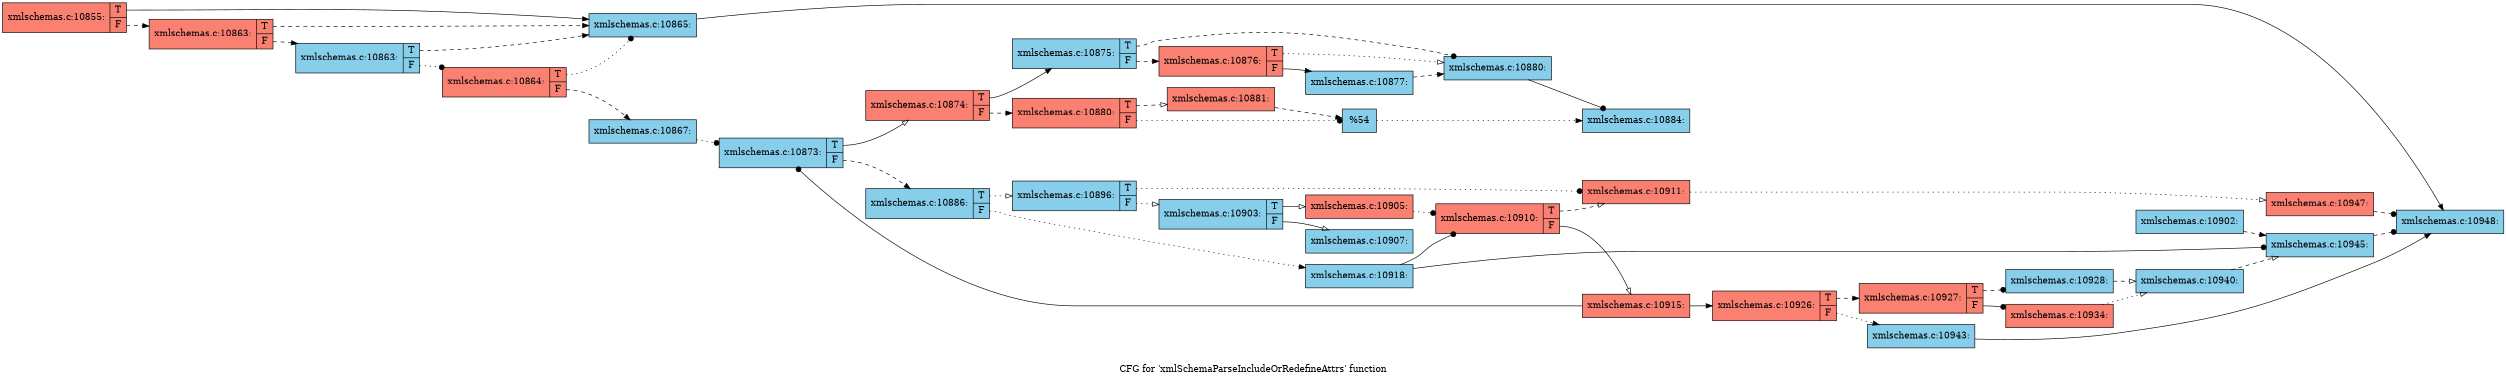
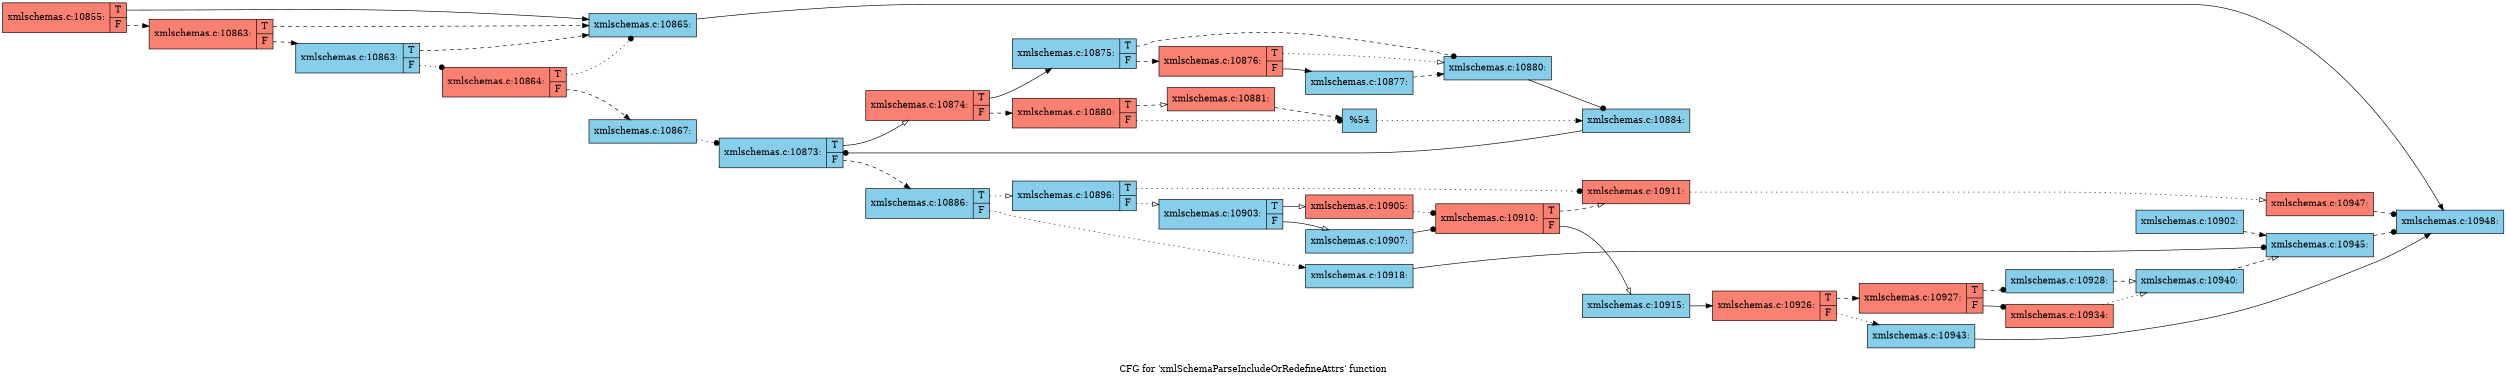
(1426, 250) -> (1422, 231)
(1172, 306) -> (1216, 153)
(1636, 306) -> (1636, 306)
